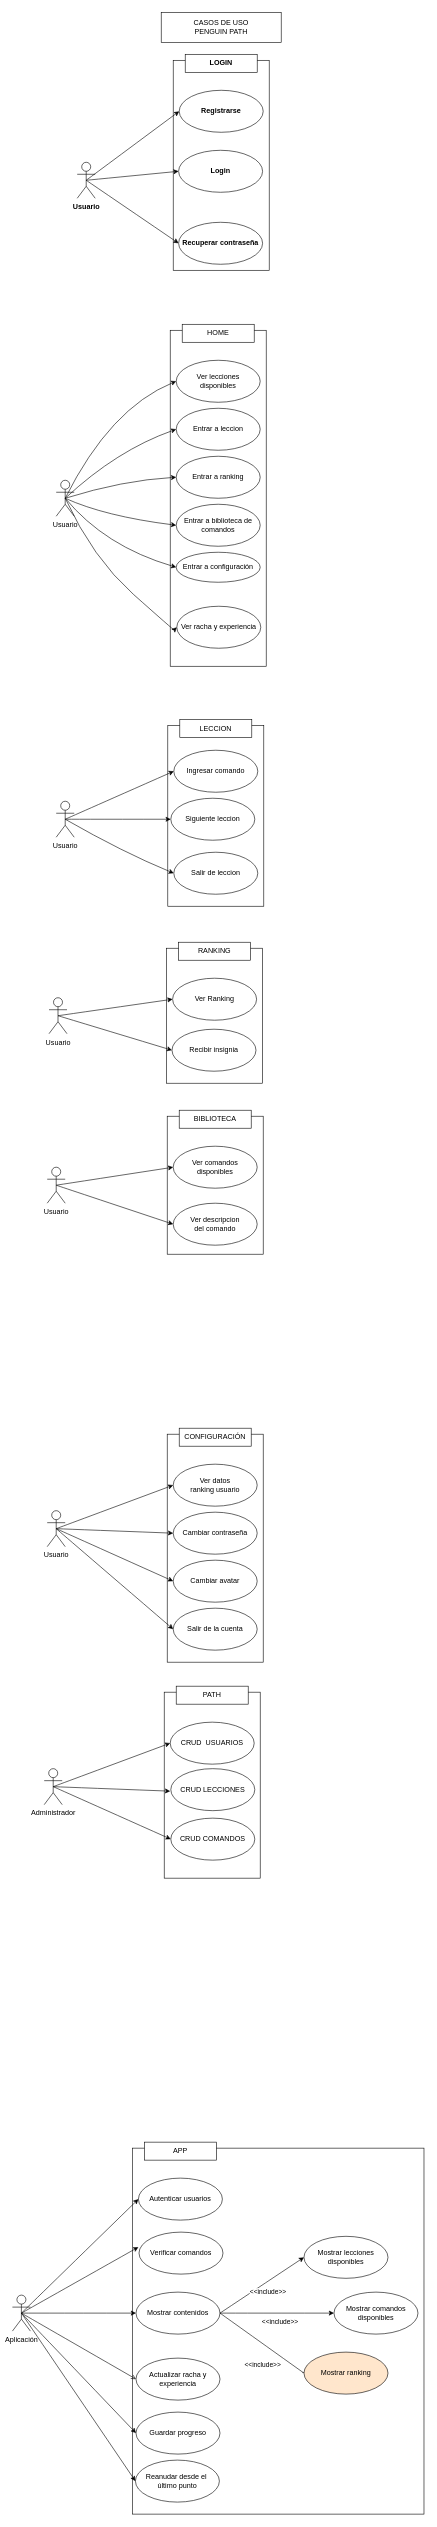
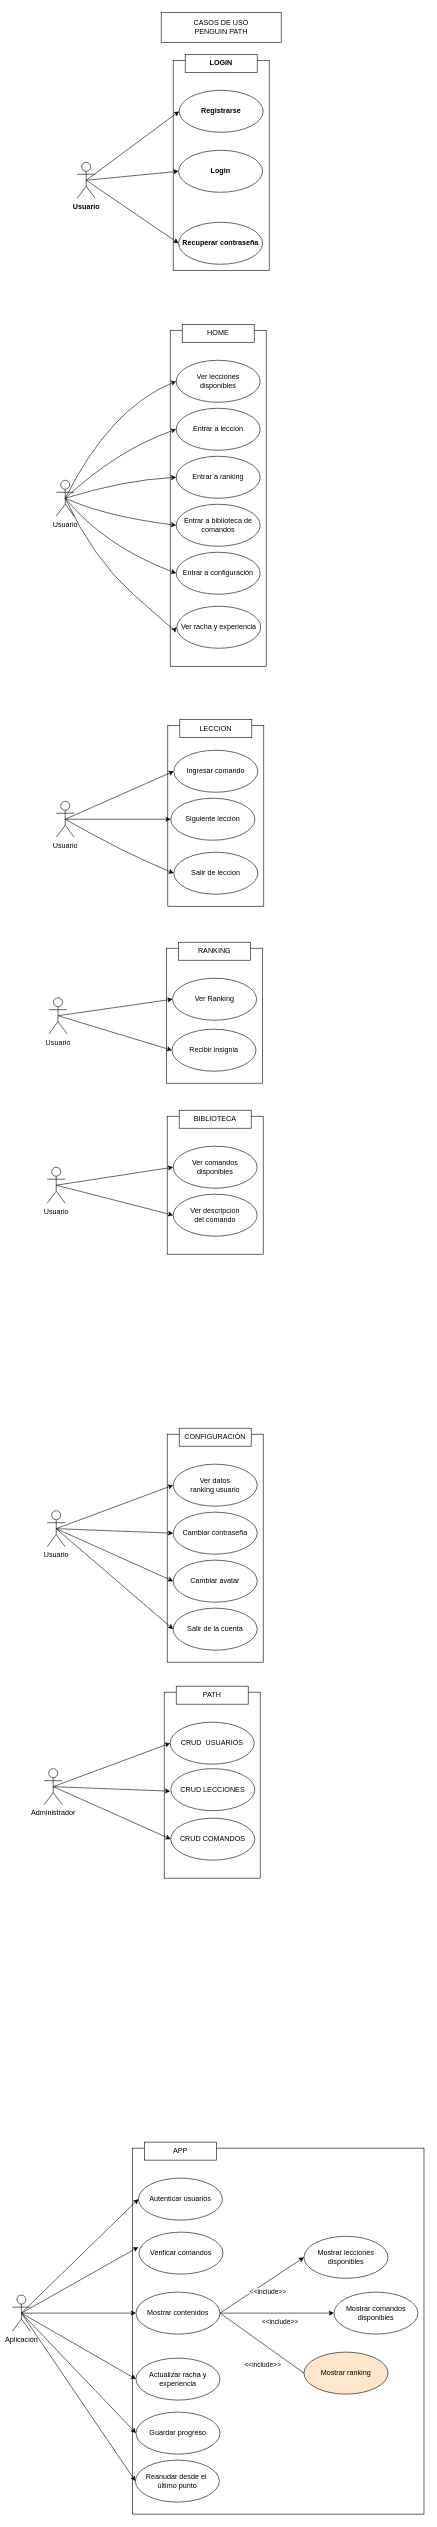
(218, 567) -> (218, 573)
(215, 1224) -> (215, 1215)
(132, 2377) -> (131, 2376)
